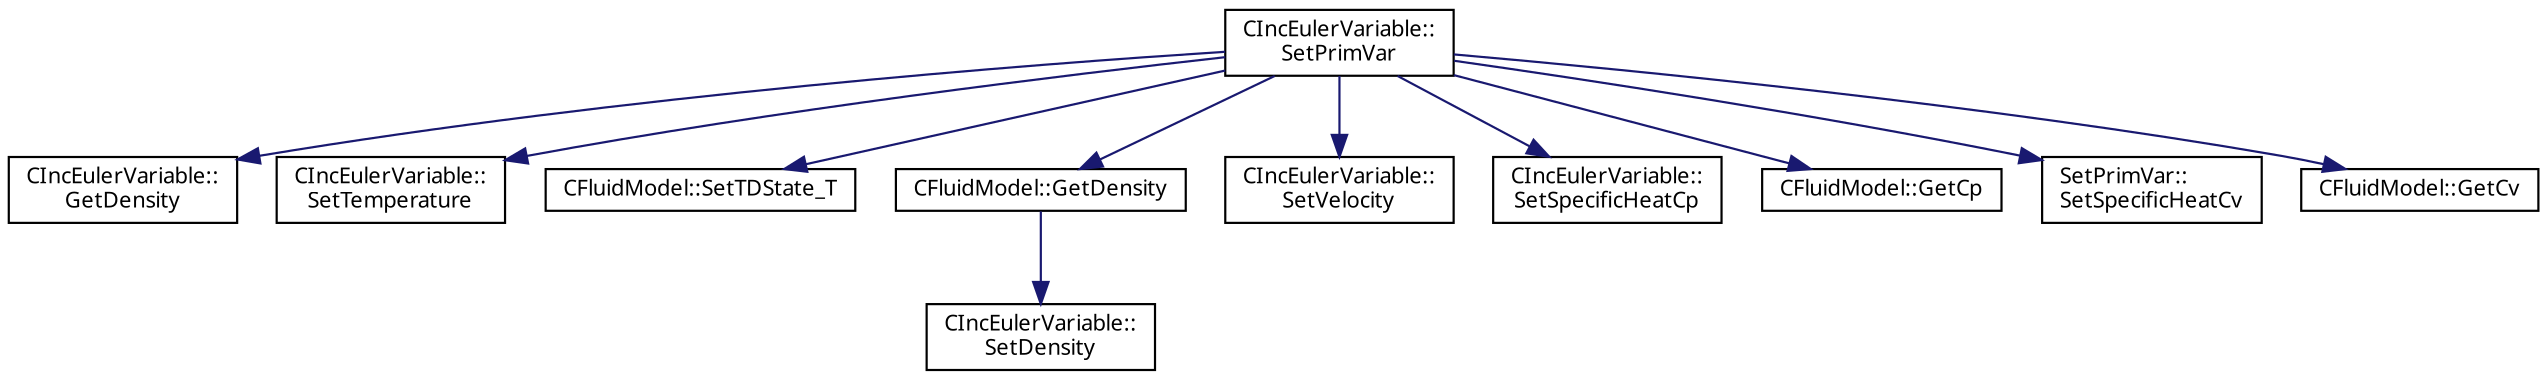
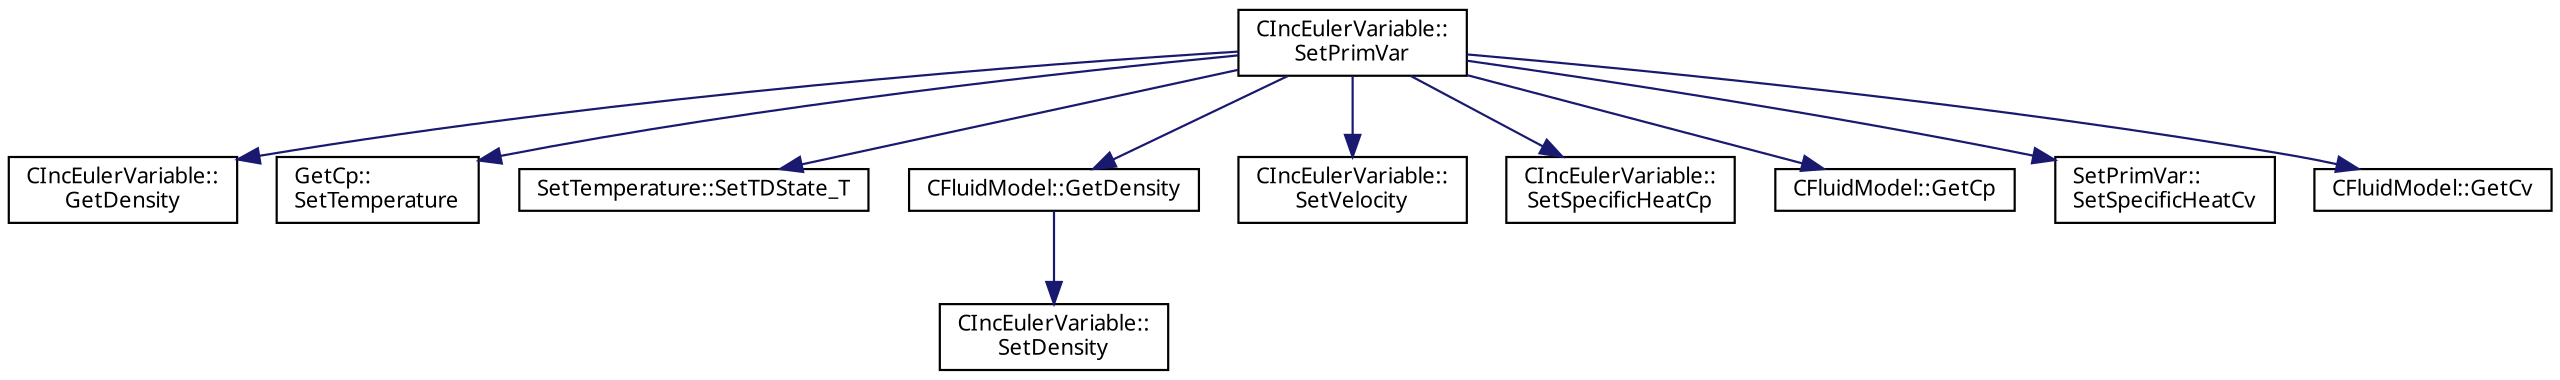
(391, 190) -> (378, 190)
(700, 190) -> (694, 190)
